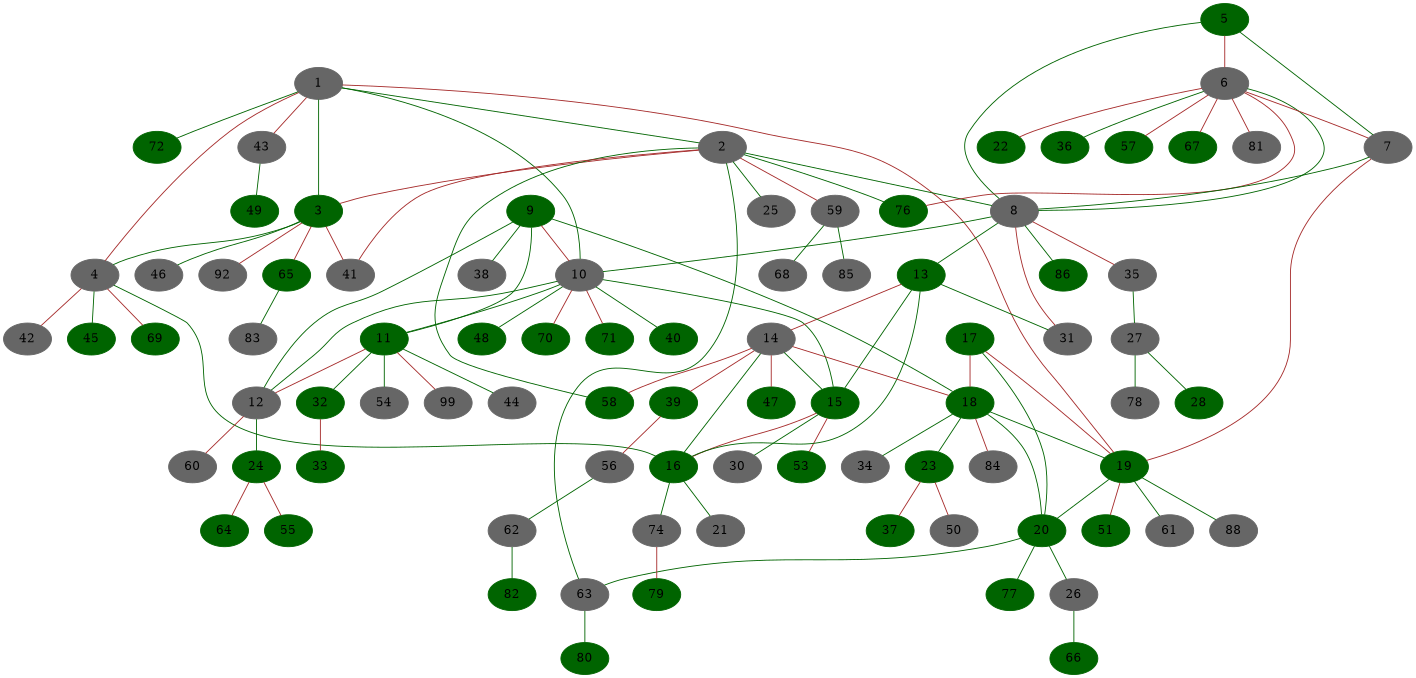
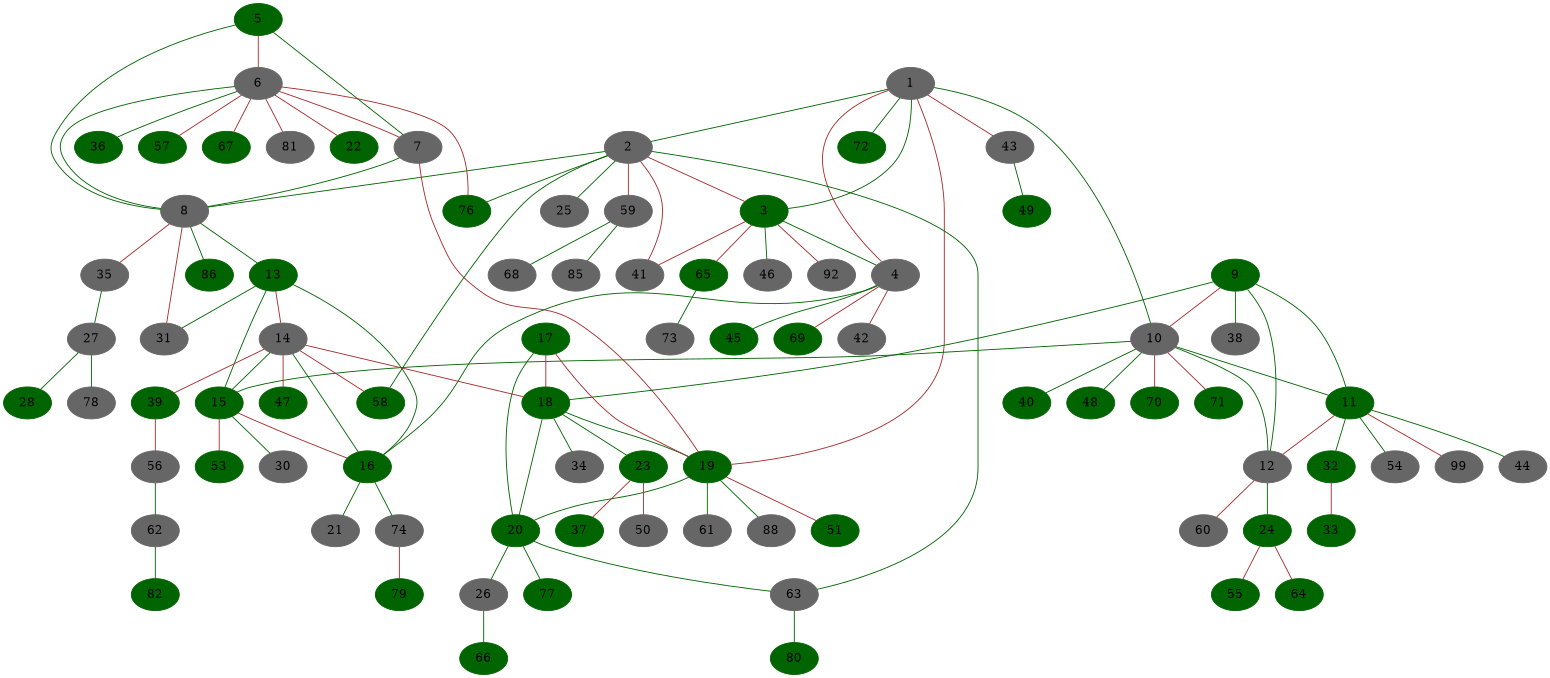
(798, 247) -> none
(253, 339) -> (670, 339)
(993, 467) -> none
